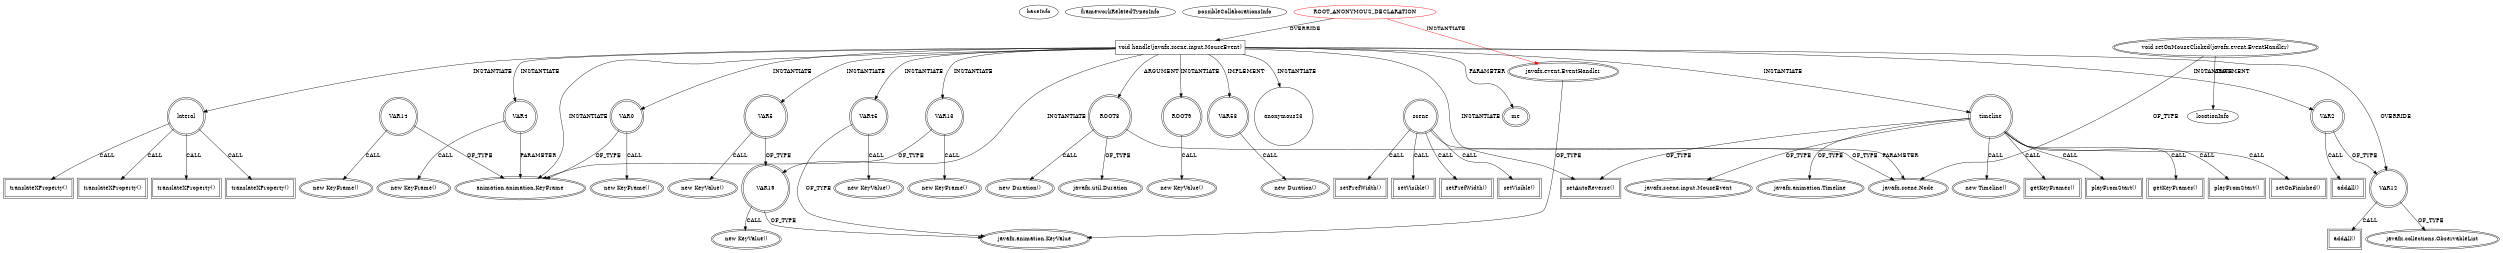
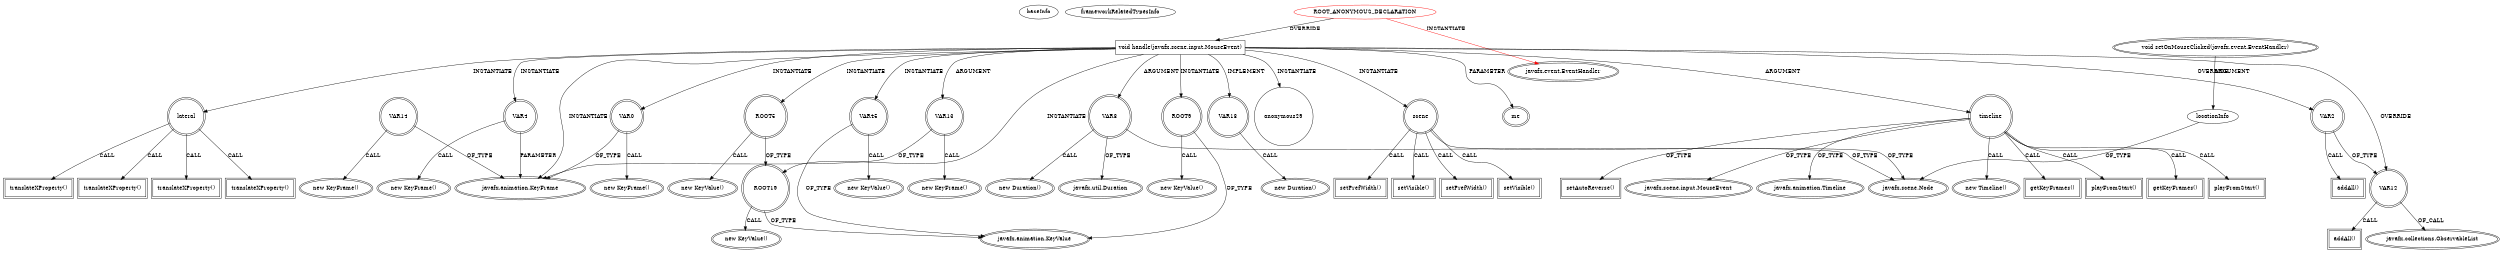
(1235, 12) -> none
(973, 72) -> (973, 72)
(1783, 72) -> (1783, 72)
(2213, 72) -> (2213, 72)
(1432, 78) -> (1328, 67)
(766, 116) -> (766, 116)
(1110, 116) -> (1110, 116)
(1228, 116) -> (1228, 116)
(1284, 116) -> (1284, 116)
(2070, 133) -> (2062, 161)
(1901, 156) -> (1901, 156)
(520, 188) -> (520, 188)
(766, 188) -> (766, 188)
(2298, 188) -> none
(2431, 221) -> (2431, 221)
(1384, 227) -> (1202, 221)
